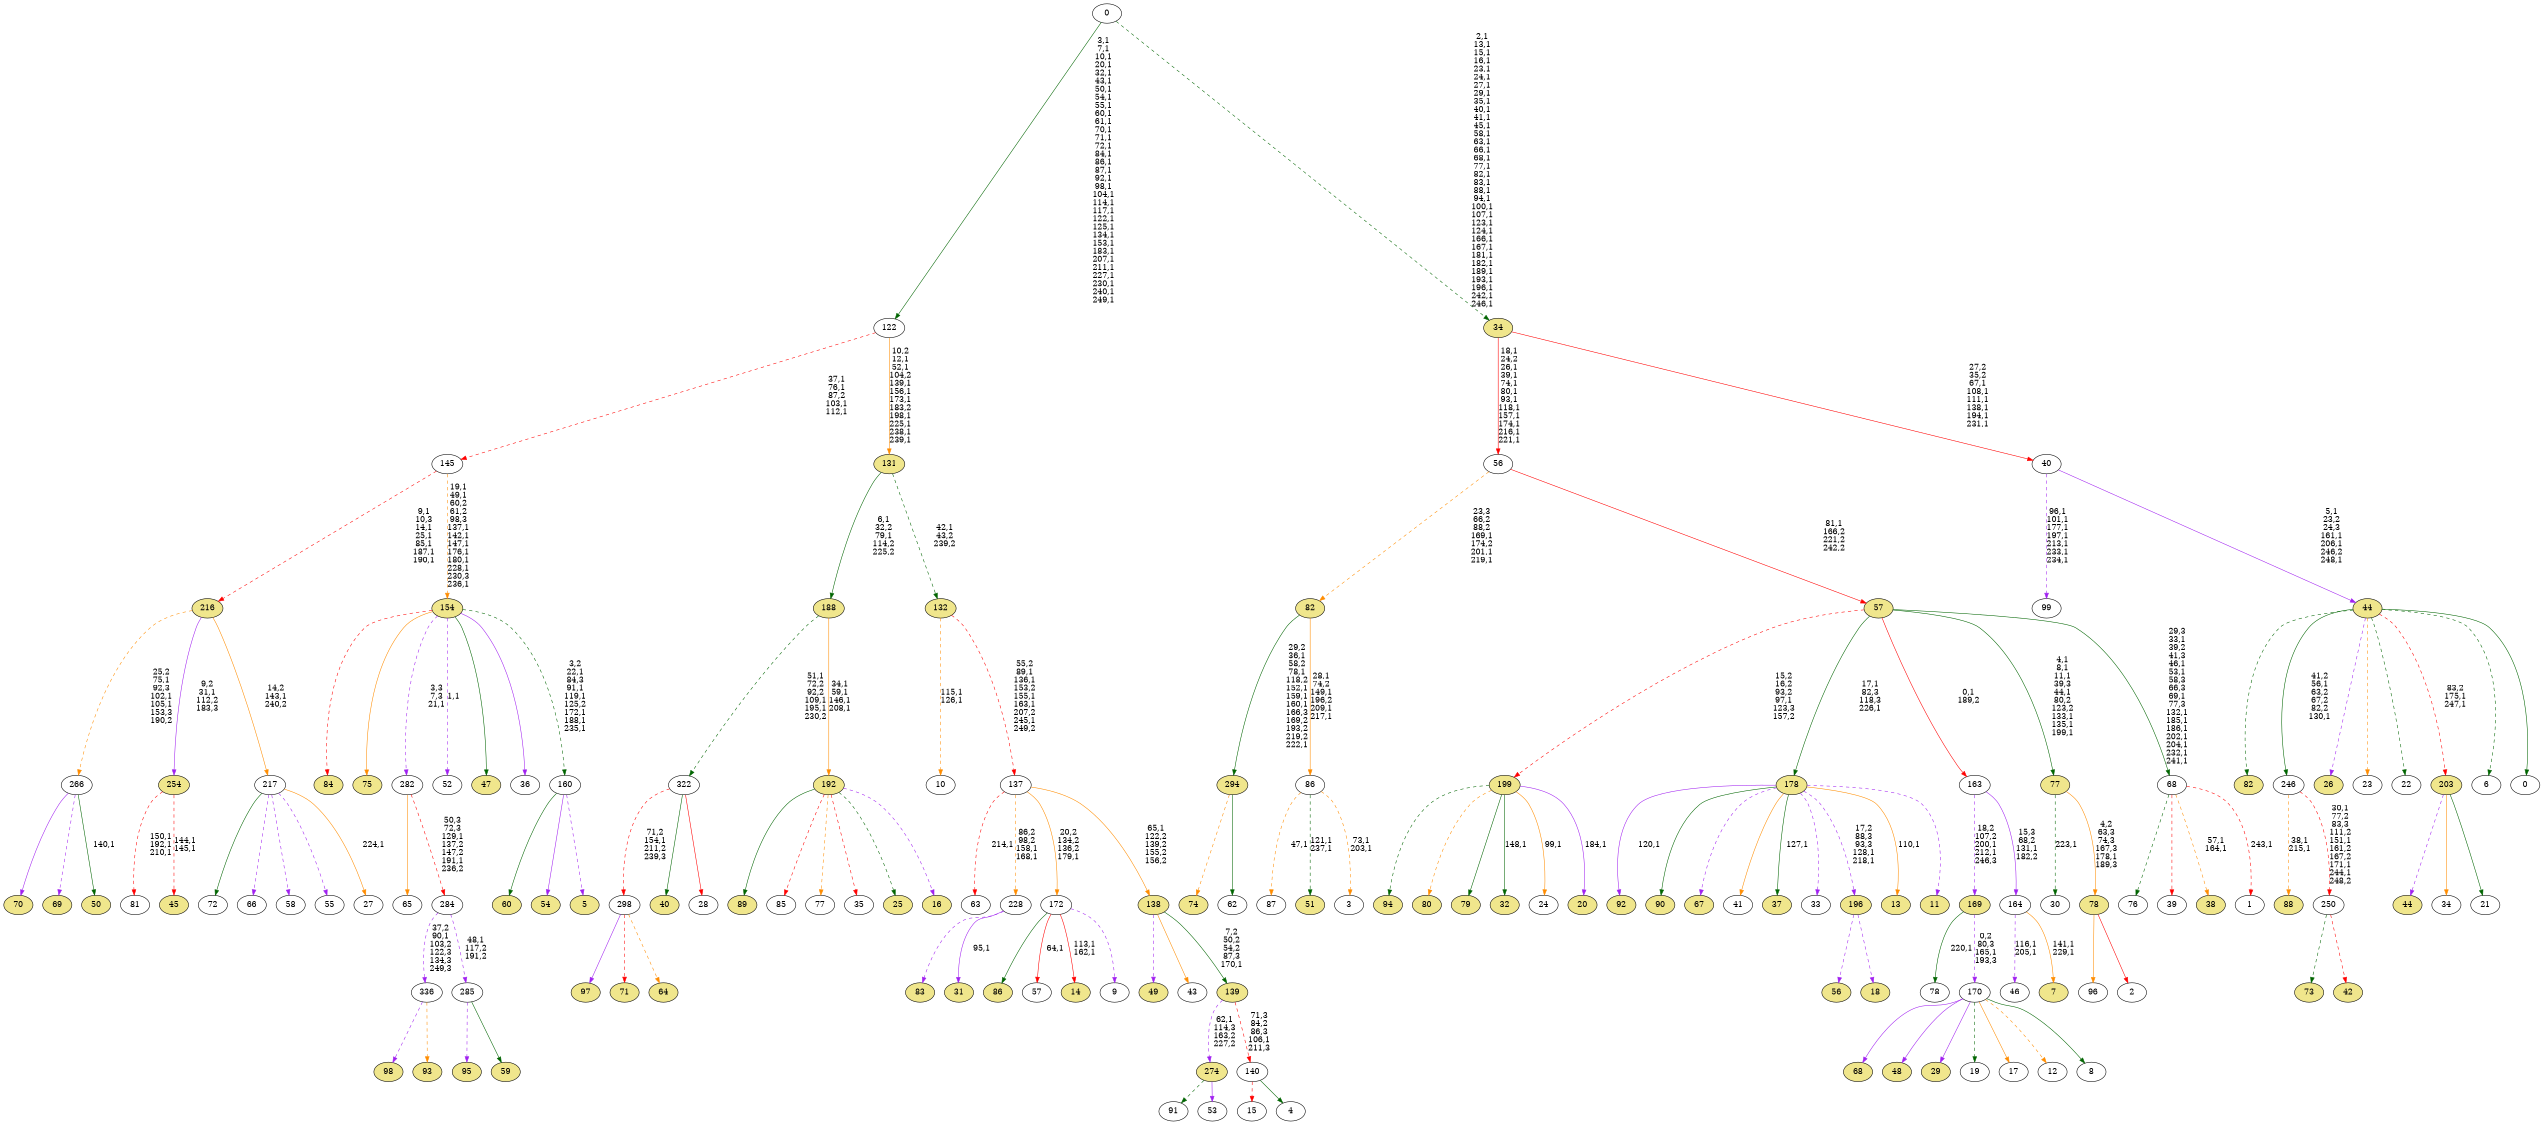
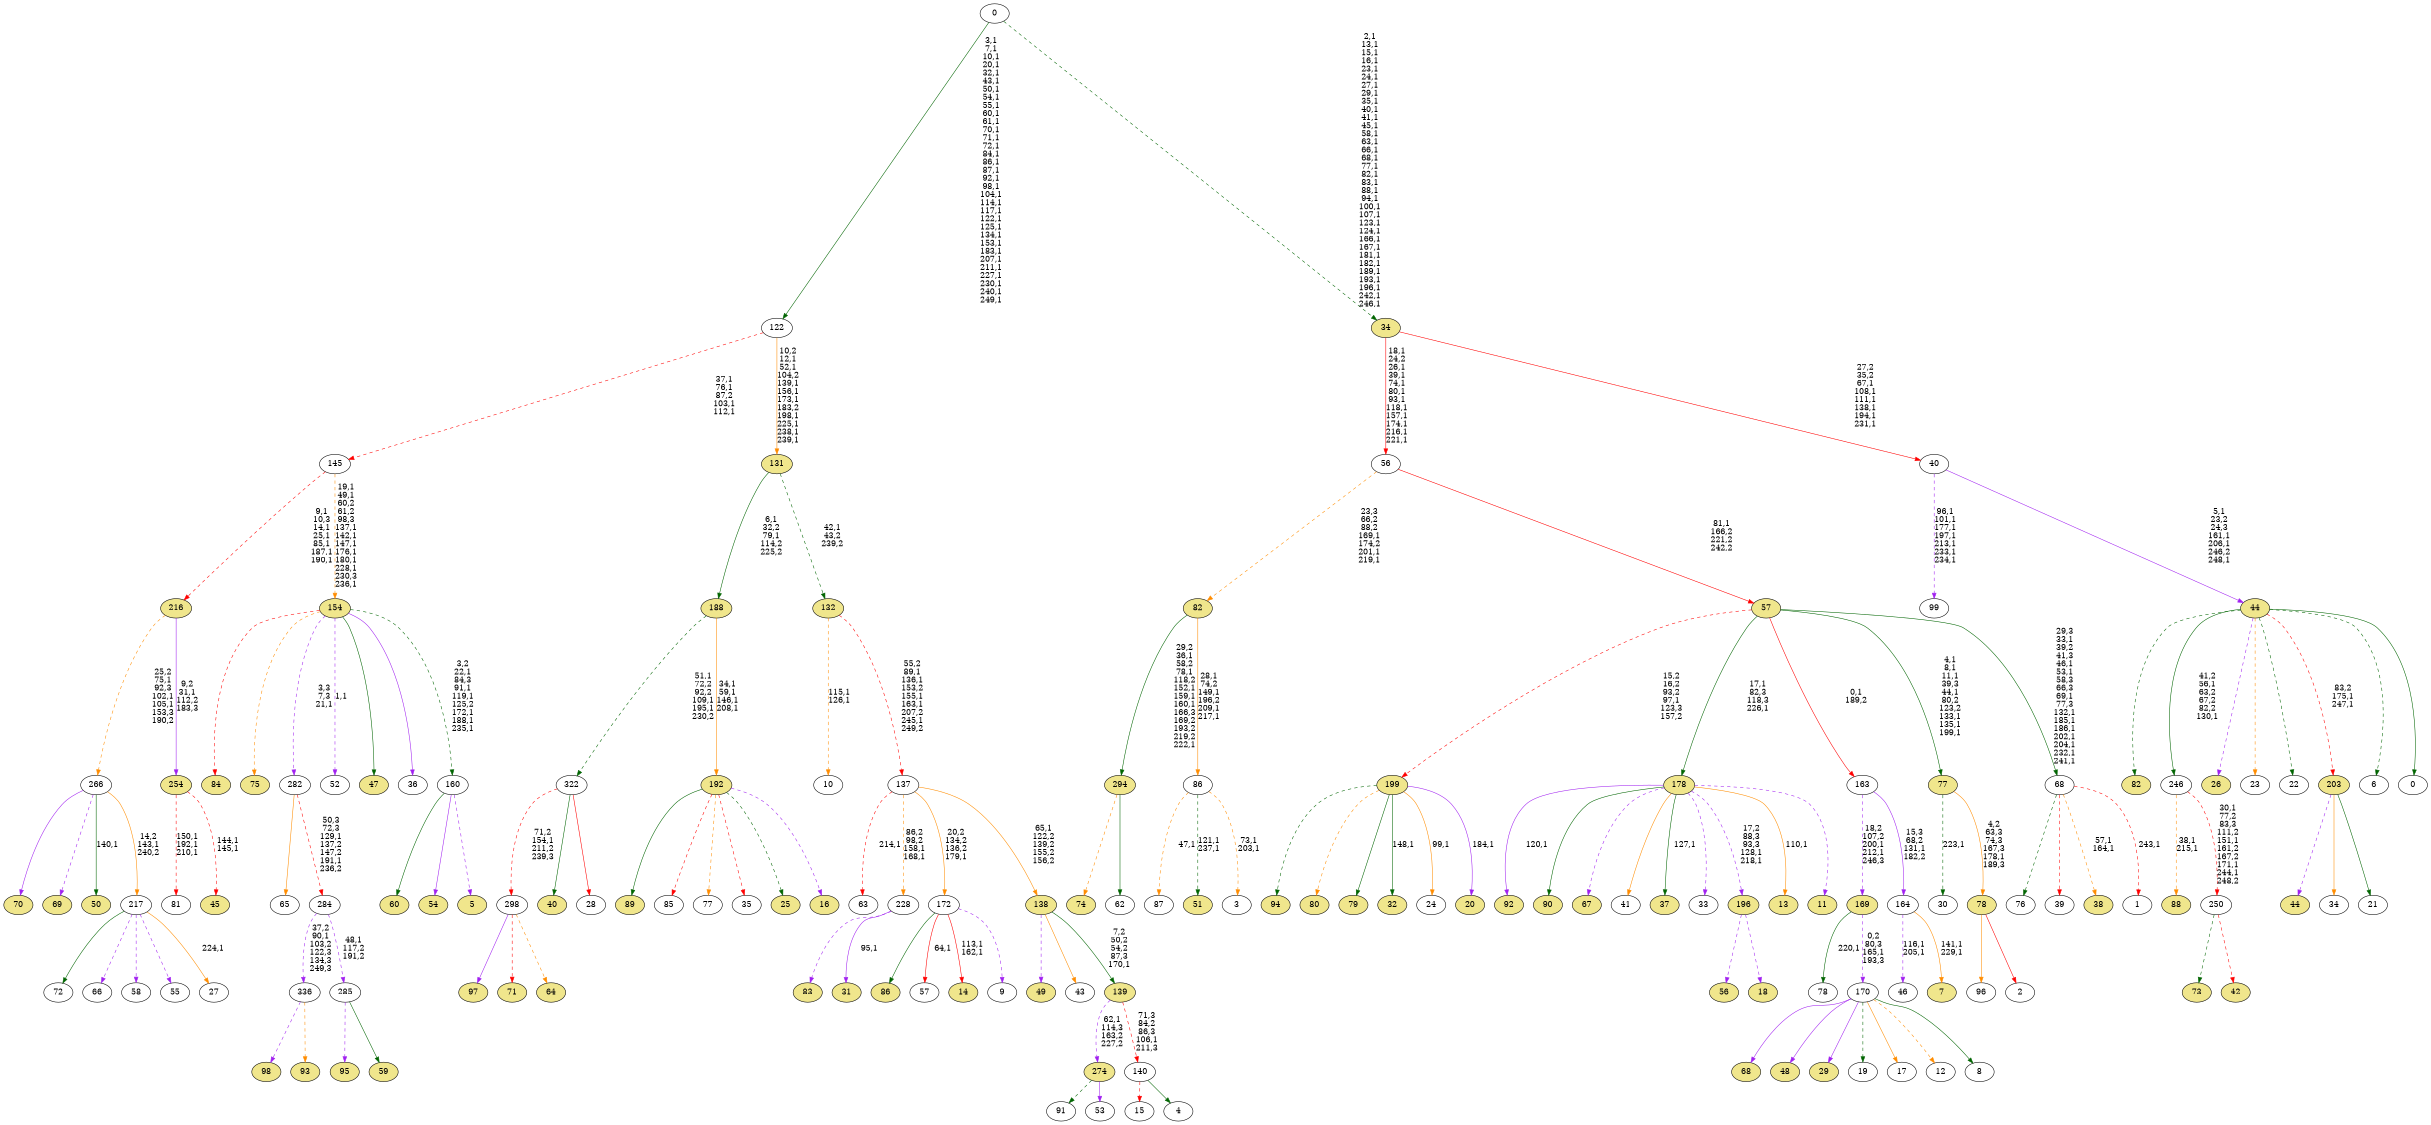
(378, 679) -> (265, 679)
(243, 693) -> (133, 837)
